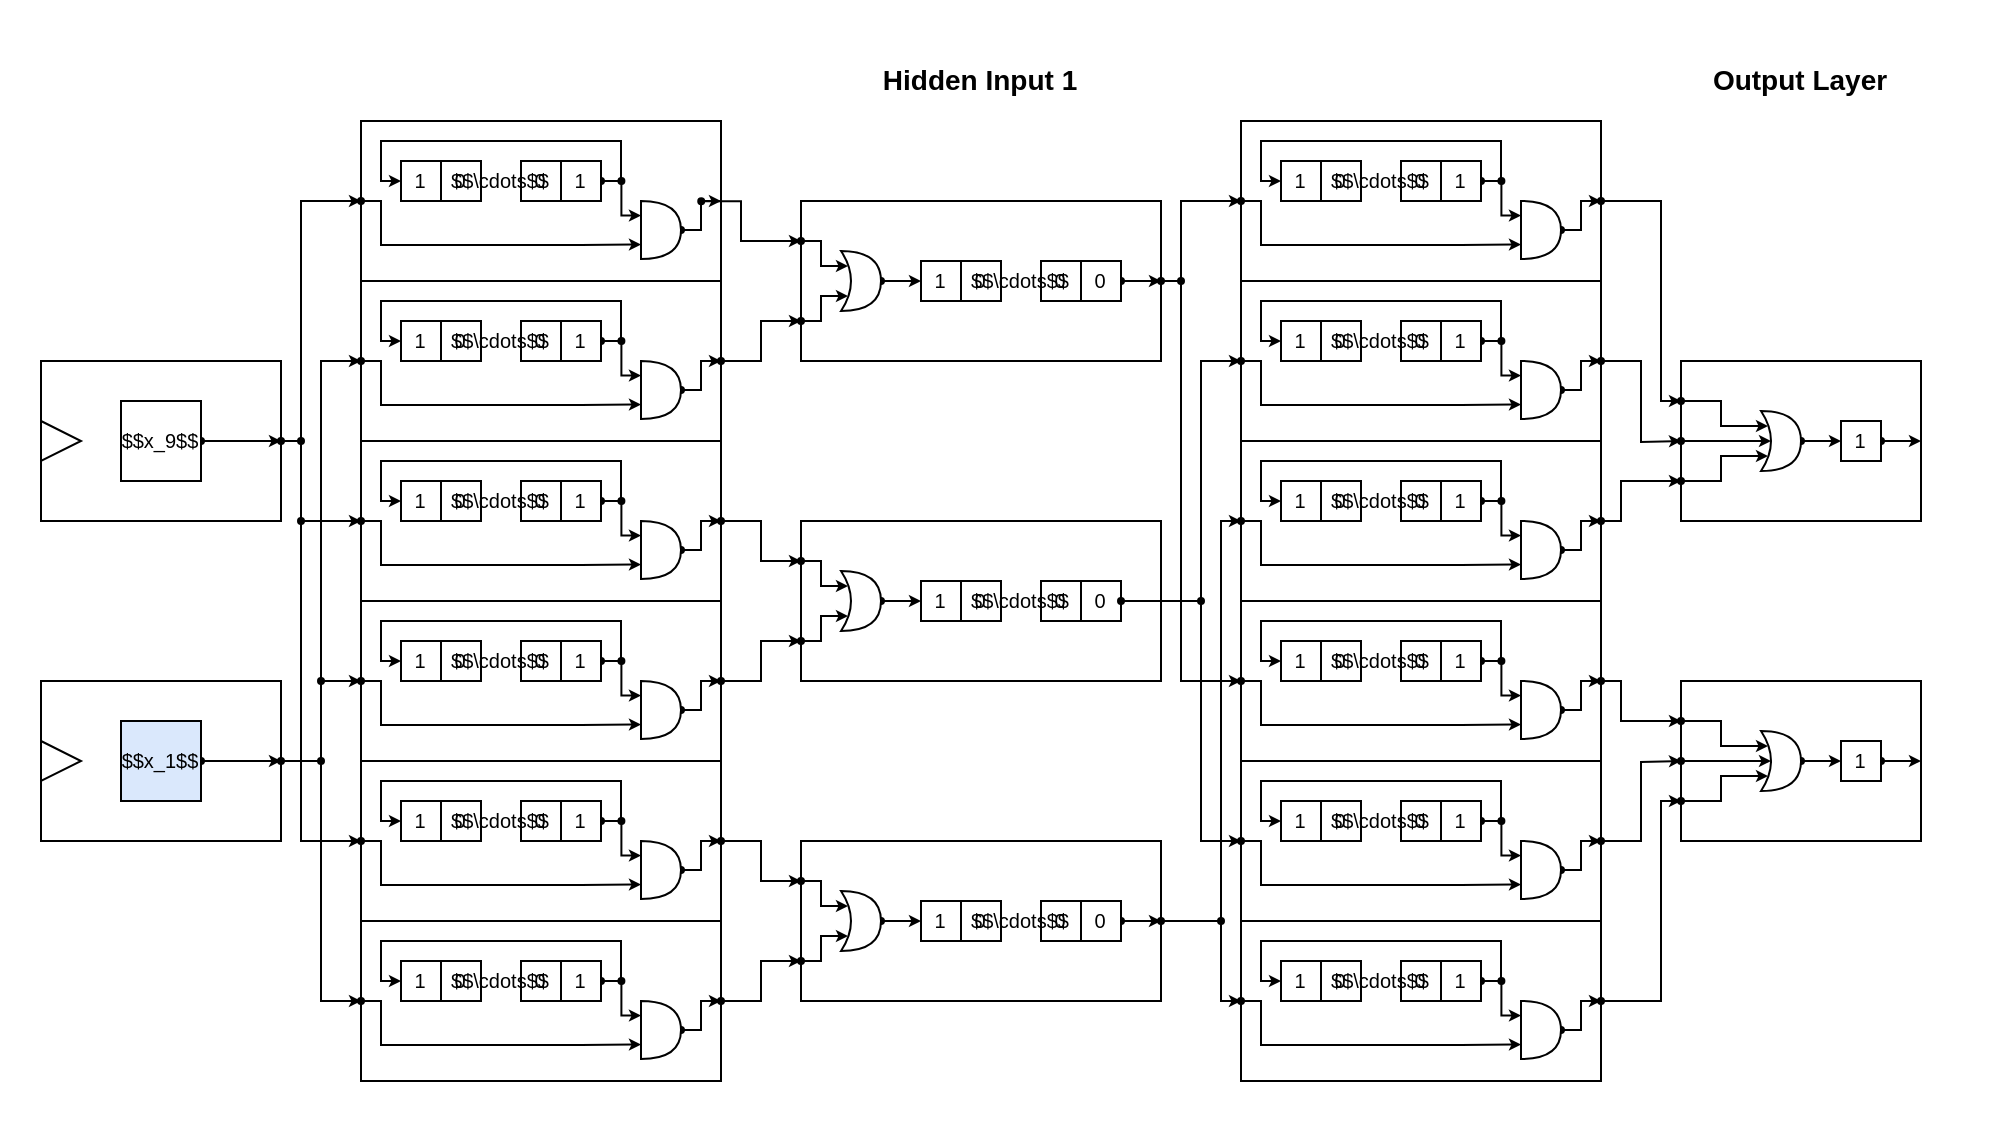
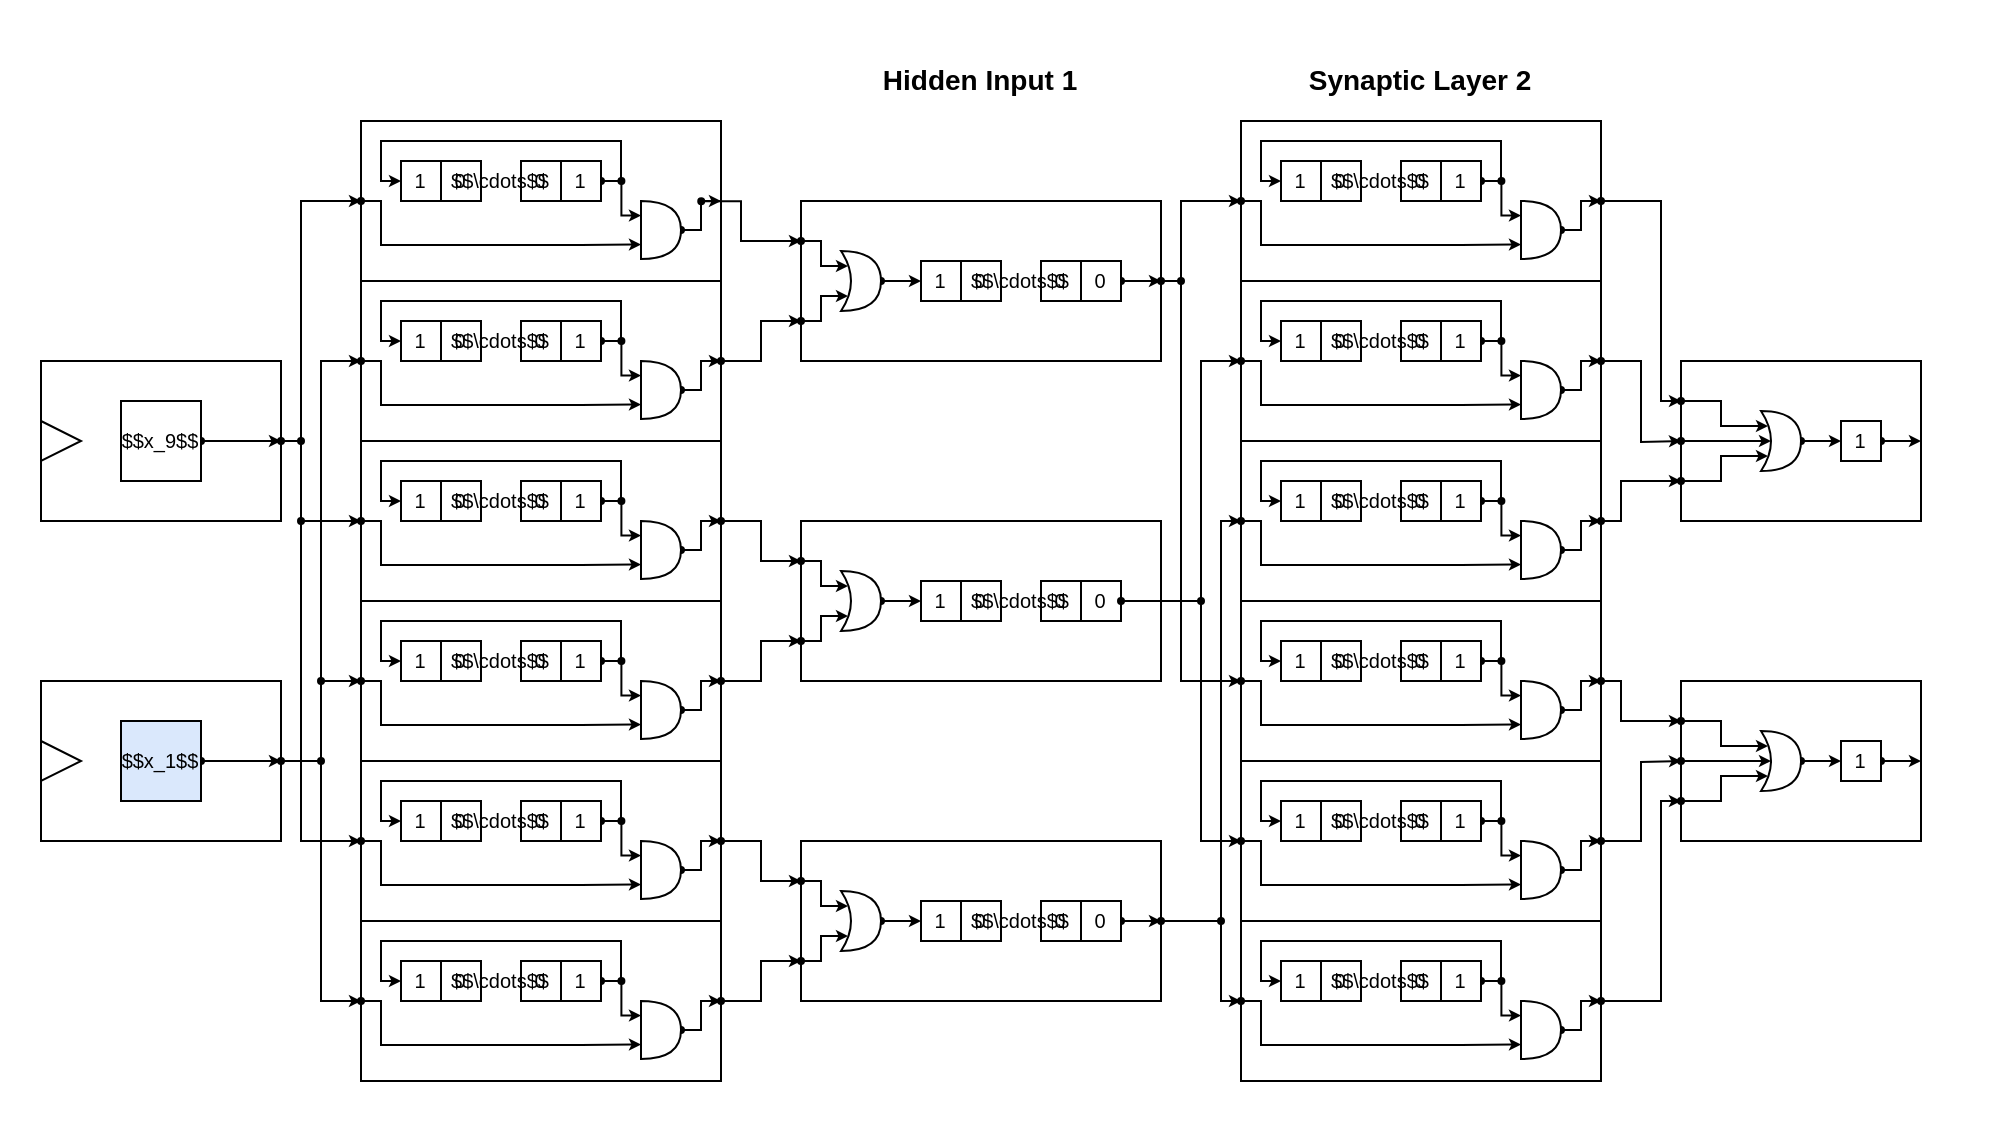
none -> (1421, 81)
(1801, 81) -> none
